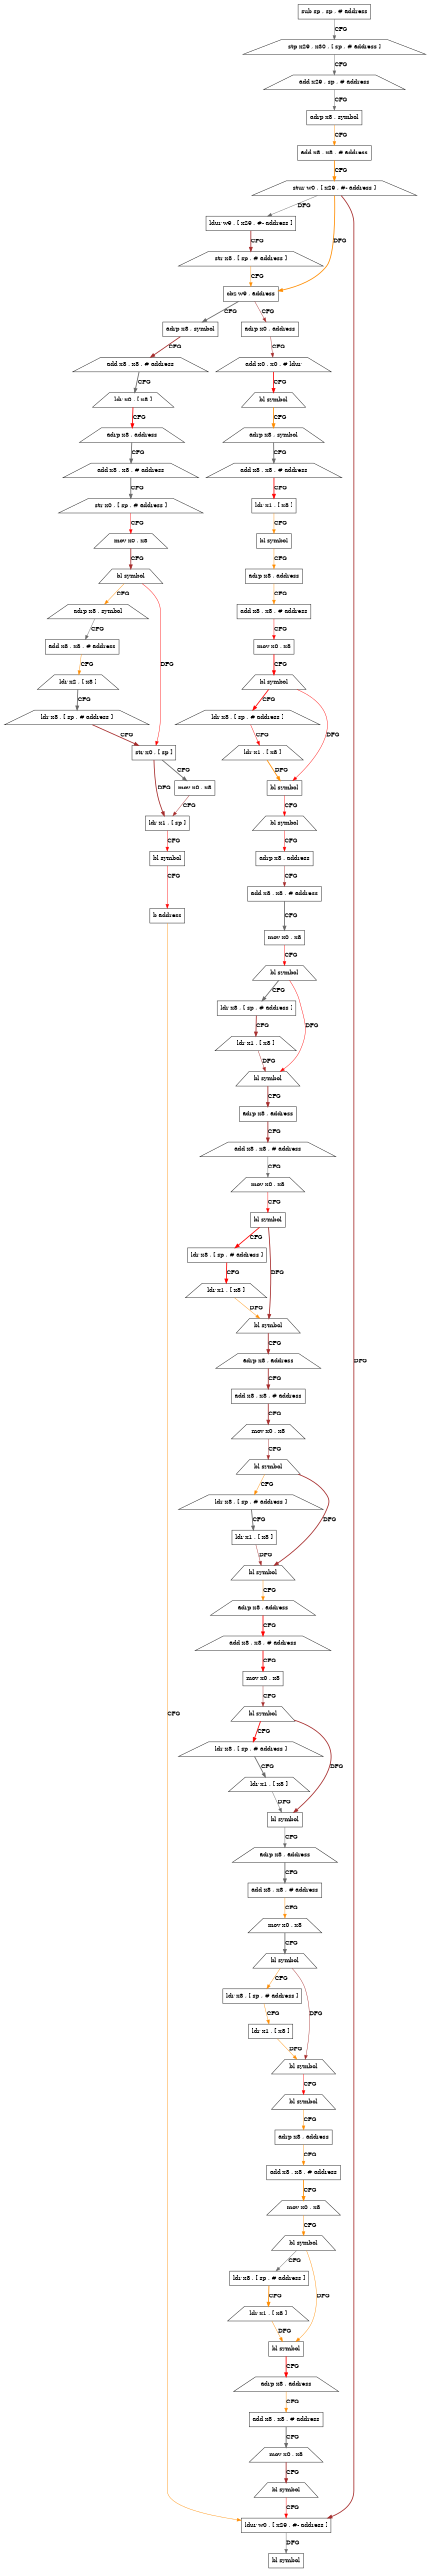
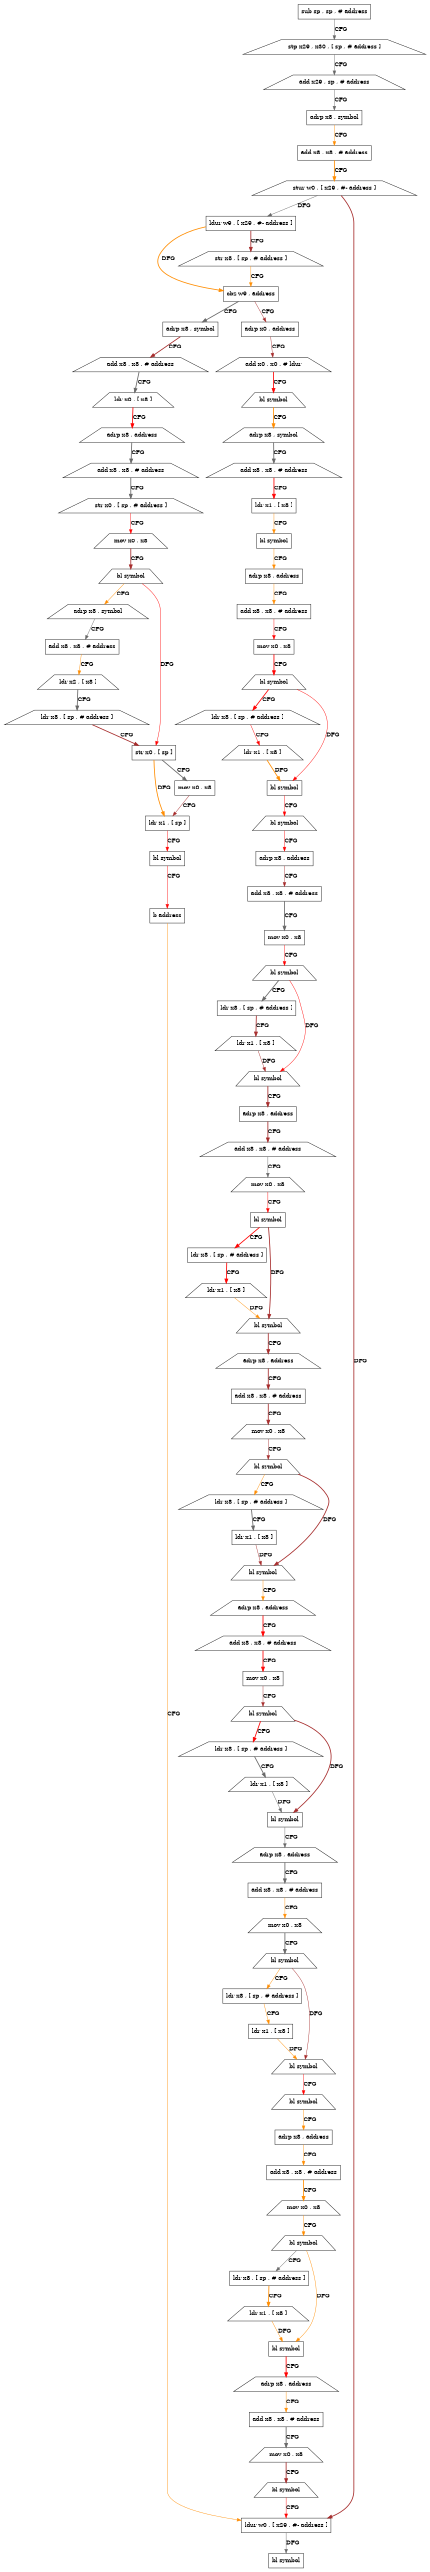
(331, 257) -> (159, 266)
(156, 786) -> (156, 786)
